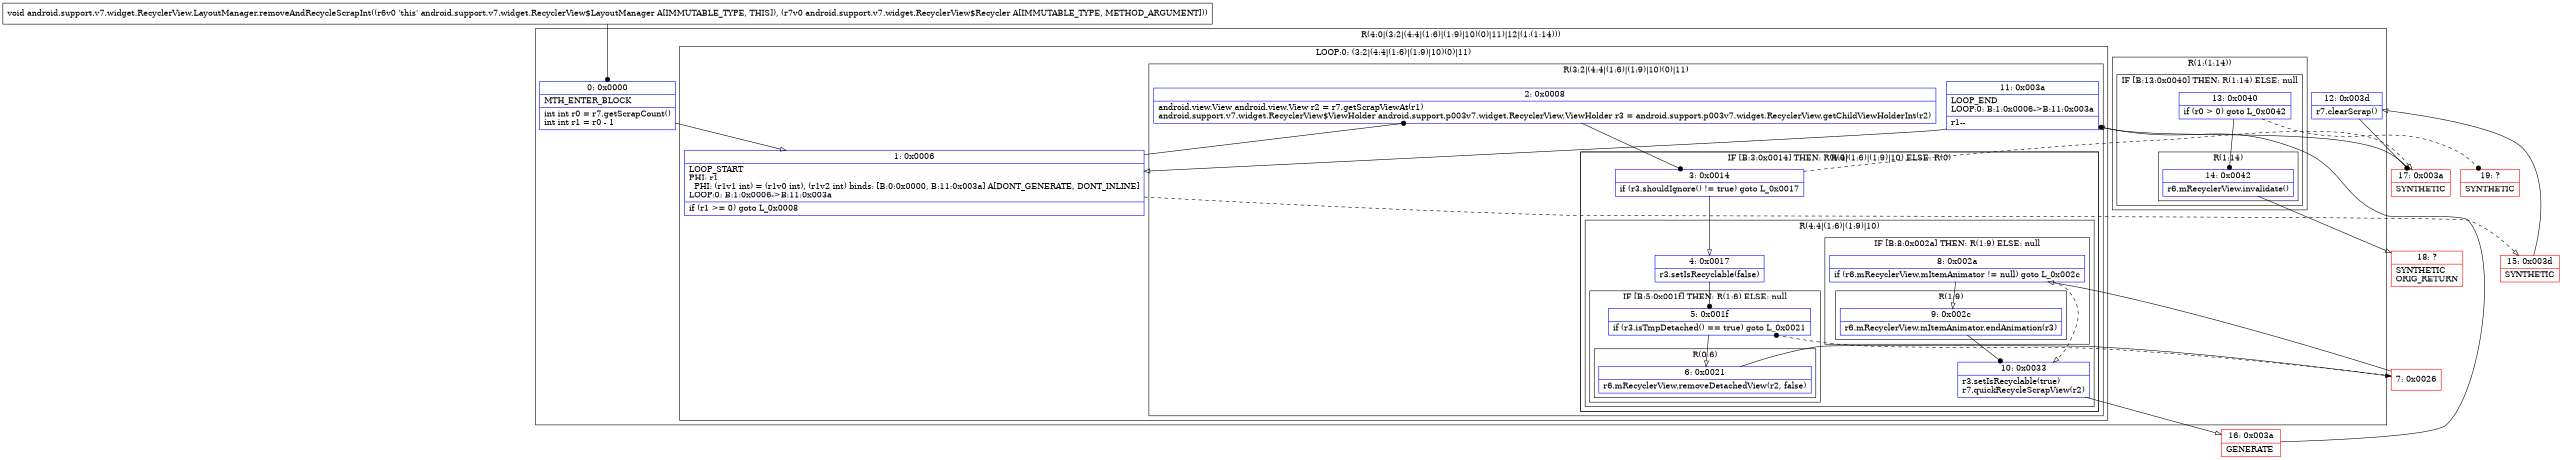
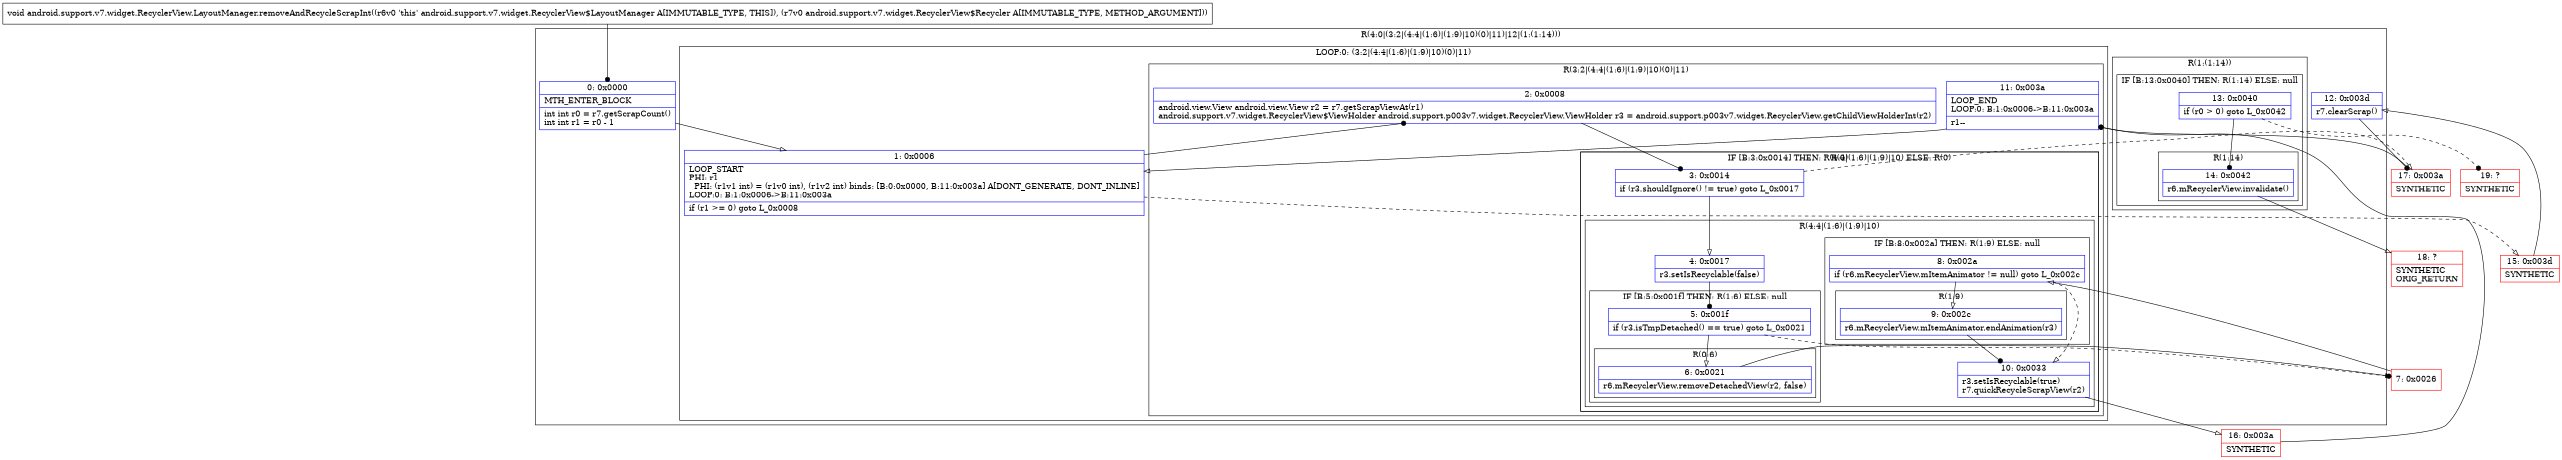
(2475, 233) -> (2475, 233)
(2085, 348) -> (2076, 348)
(2250, 450) -> (2251, 450)
